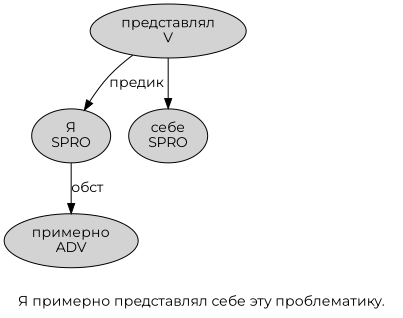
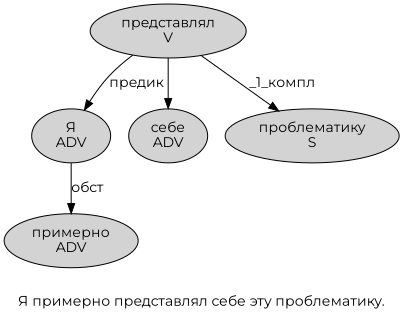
(71, 136) -> (71, 136)
(168, 136) -> (168, 136)
none -> (312, 136)
